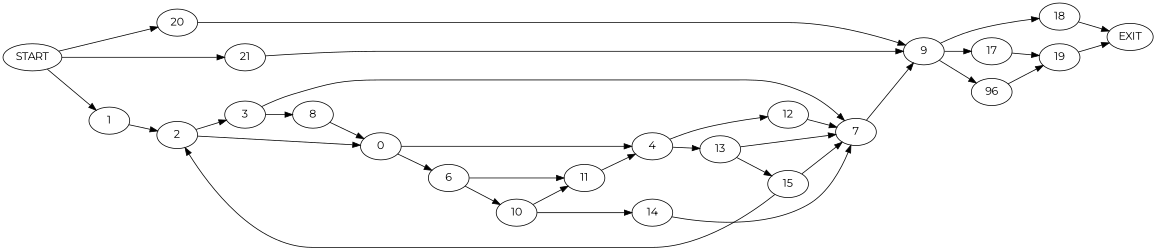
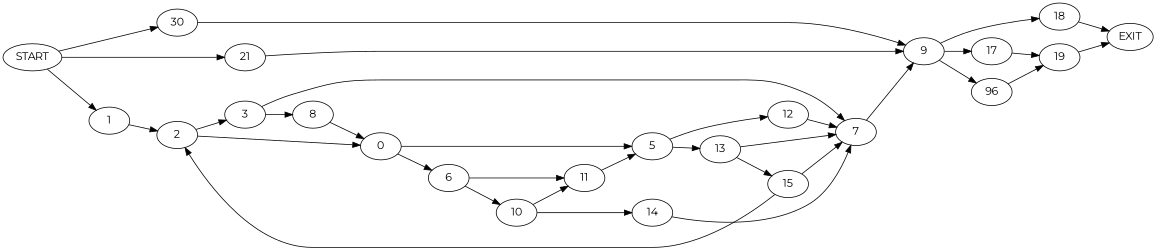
(177, 23) -> (177, 23)
(652, 146) -> (652, 146)
